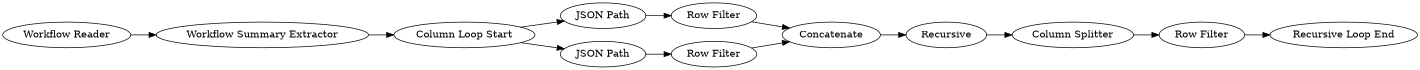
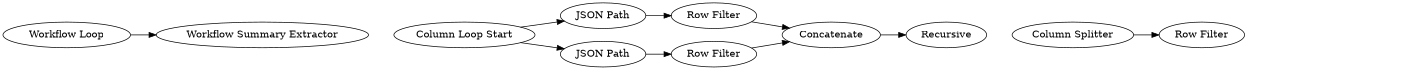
(67, 35) -> (67, 35)
(378, 35) -> none
(996, 35) -> none
(1344, 35) -> none
